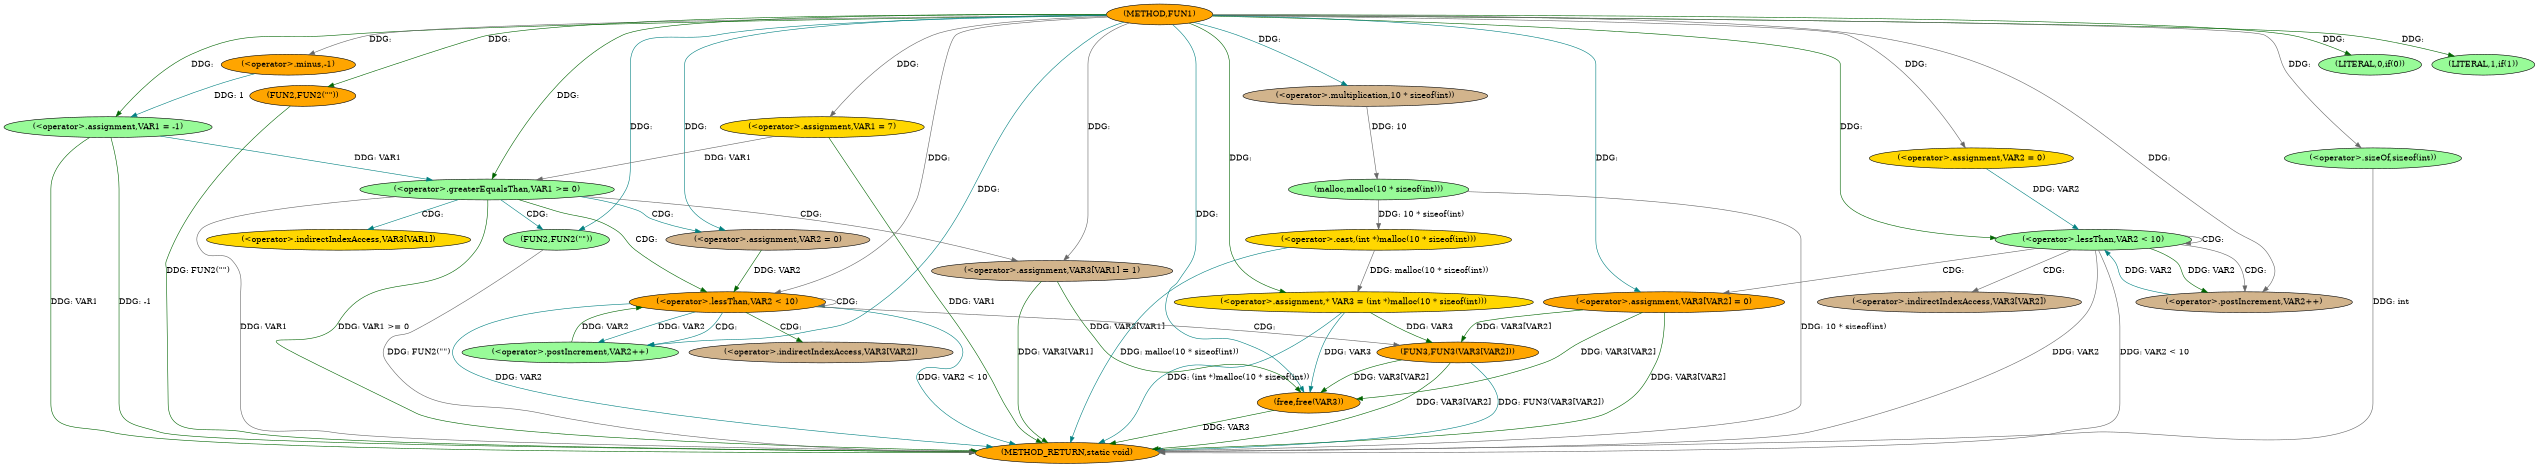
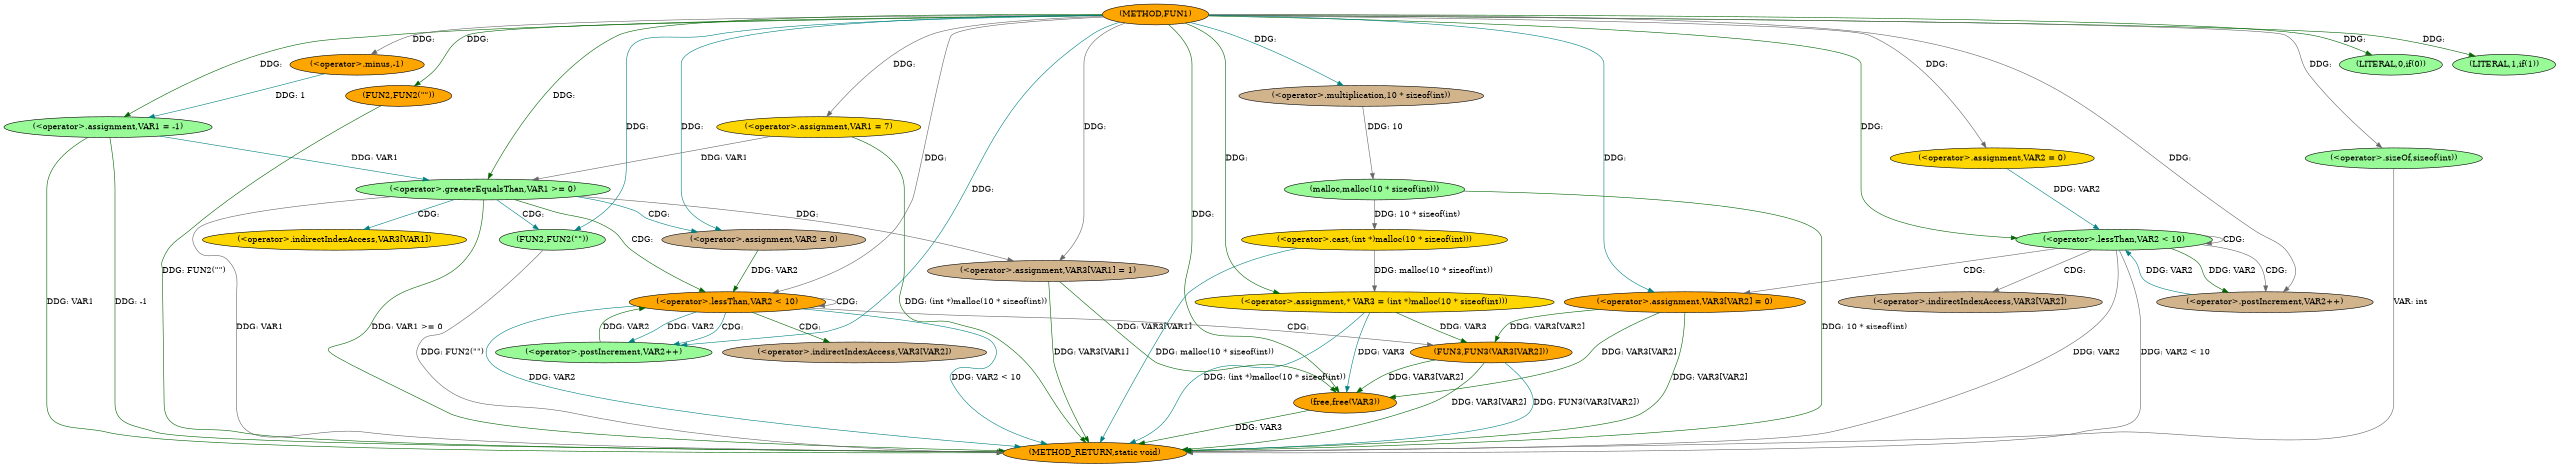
(813, 215) -> (809, 215)
(1195, 251) -> (1191, 252)
(972, 302) -> (976, 302)
(2391, 302) -> (2410, 302)
(1737, 422) -> (1773, 419)
